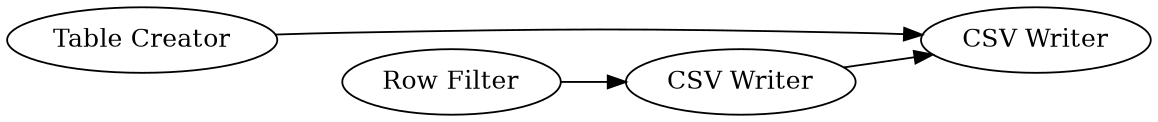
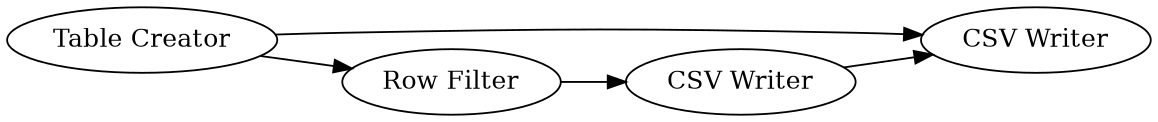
none -> (297, 61)
